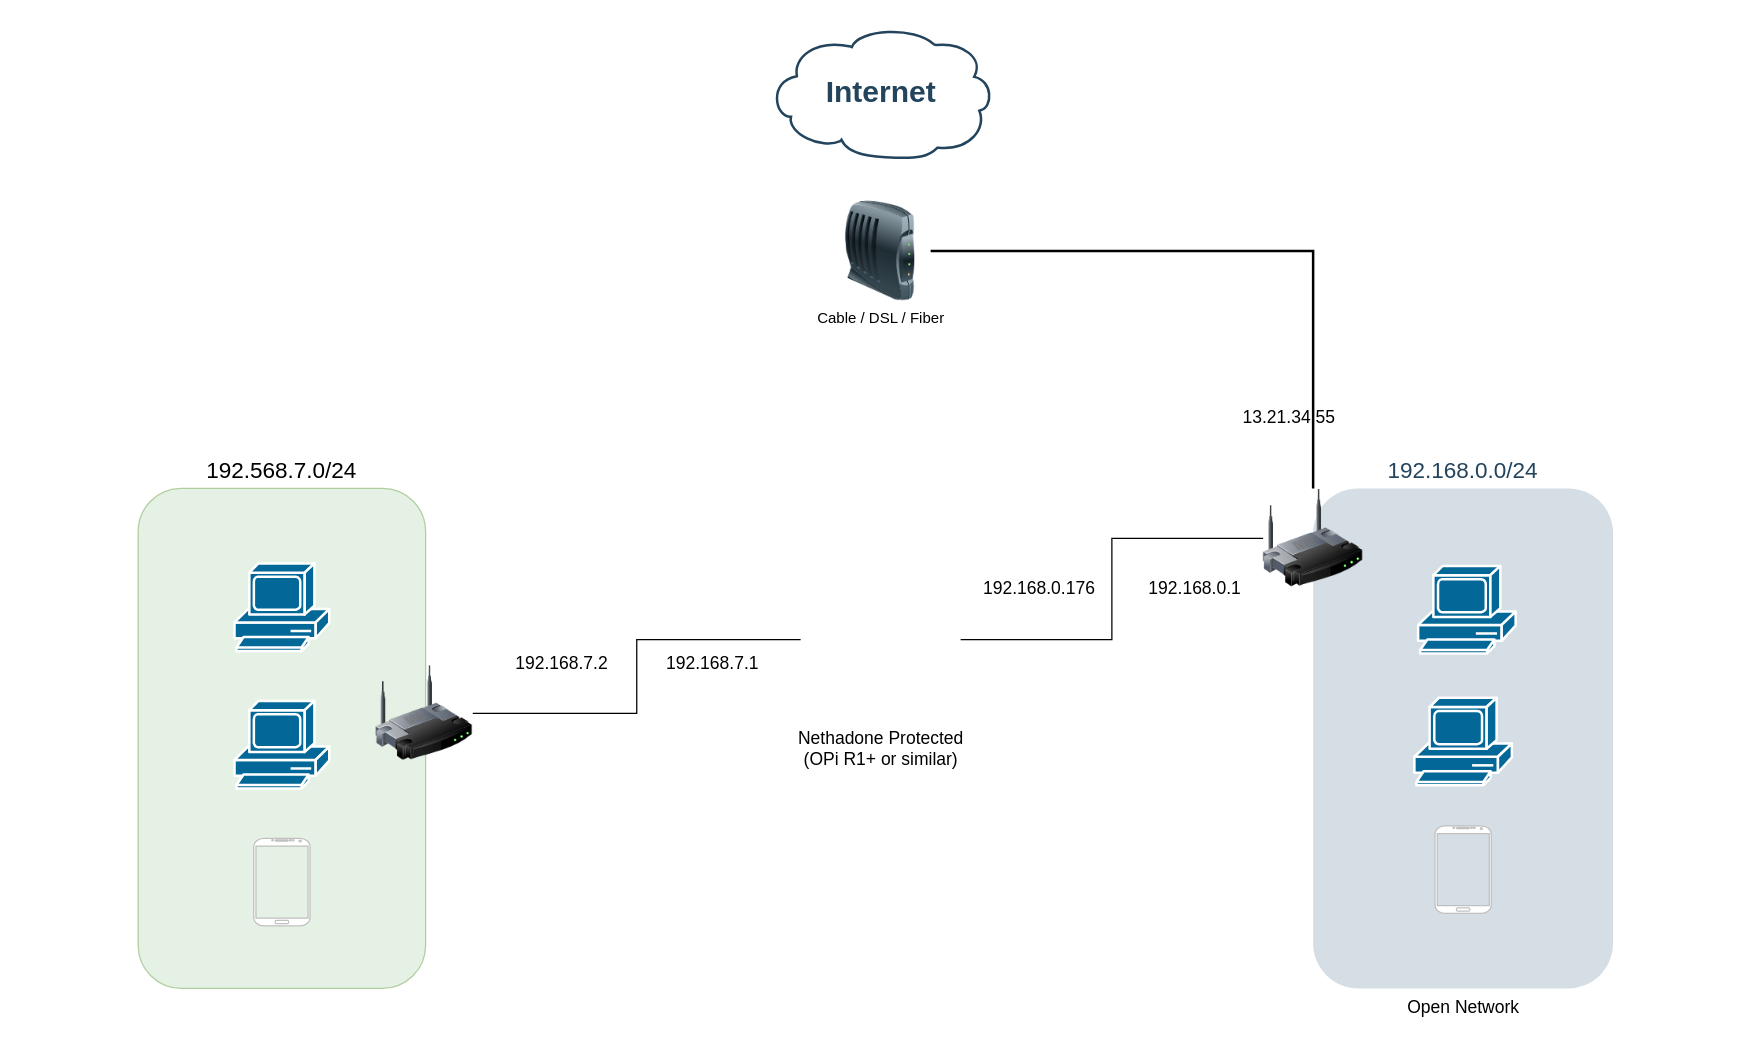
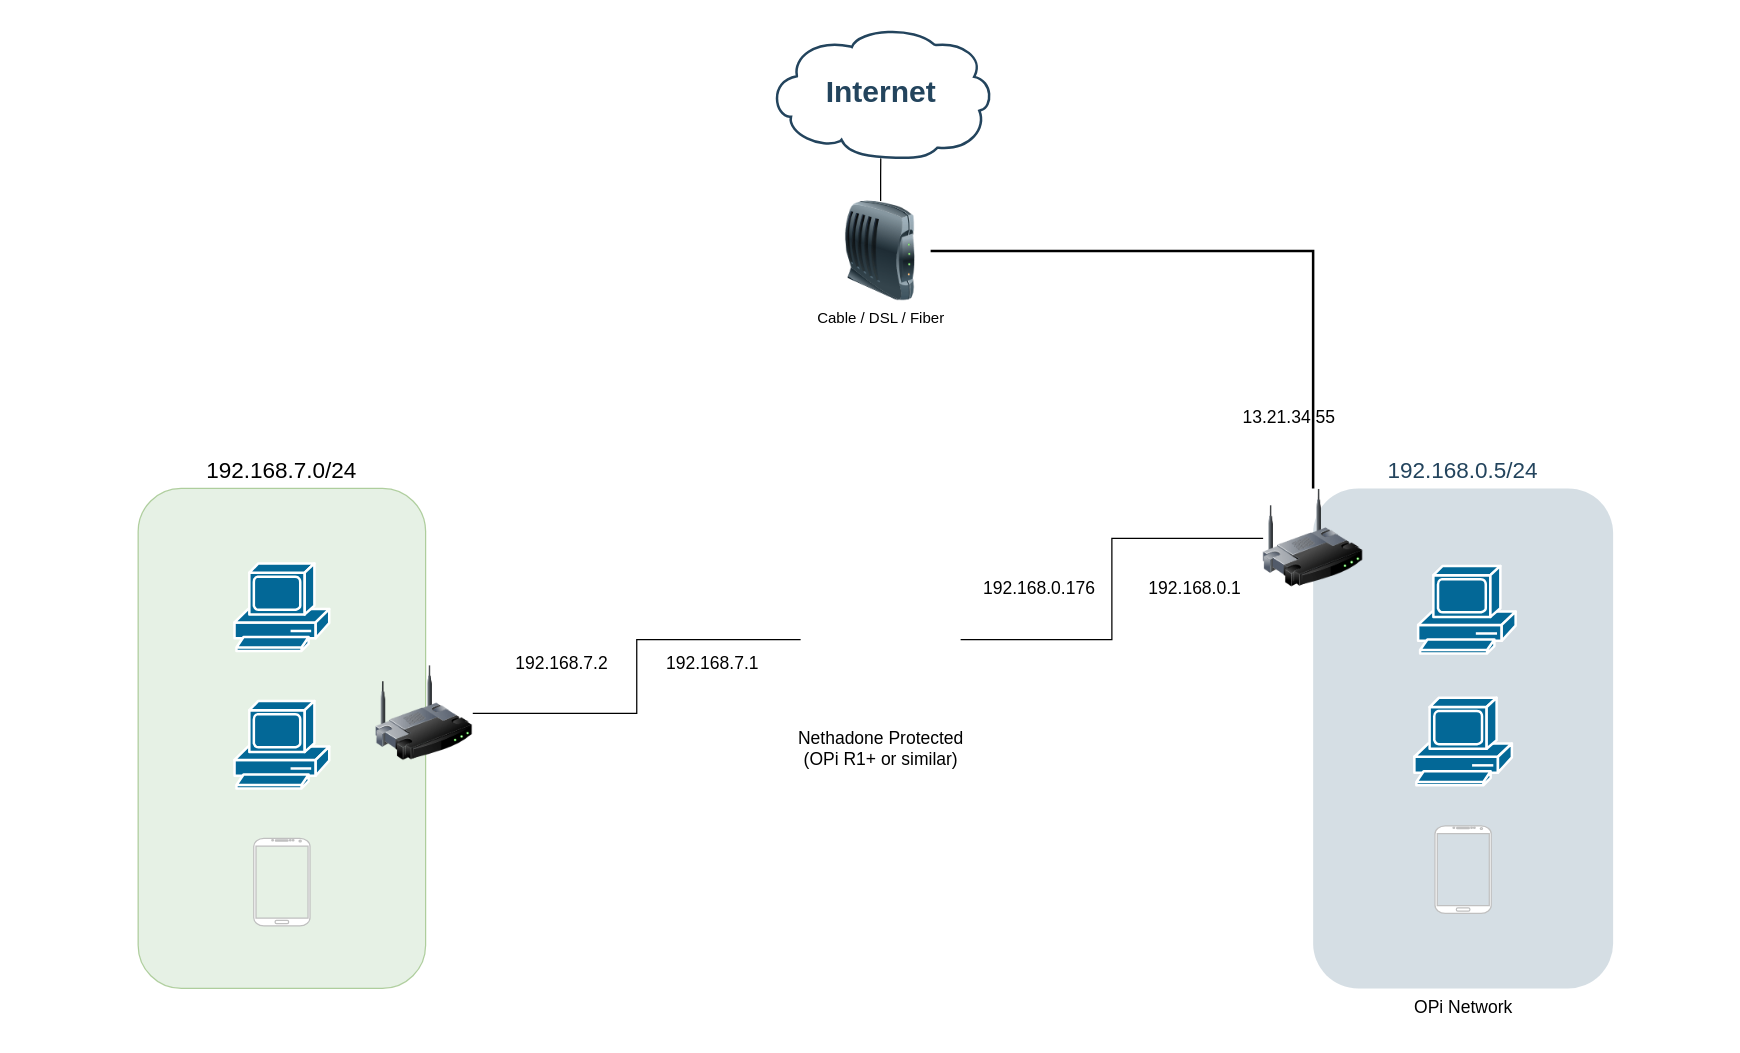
none -> (881, 180)
(282, 471) -> (282, 471)
(1463, 471) -> (1463, 471)
(1464, 1007) -> (1464, 1007)
